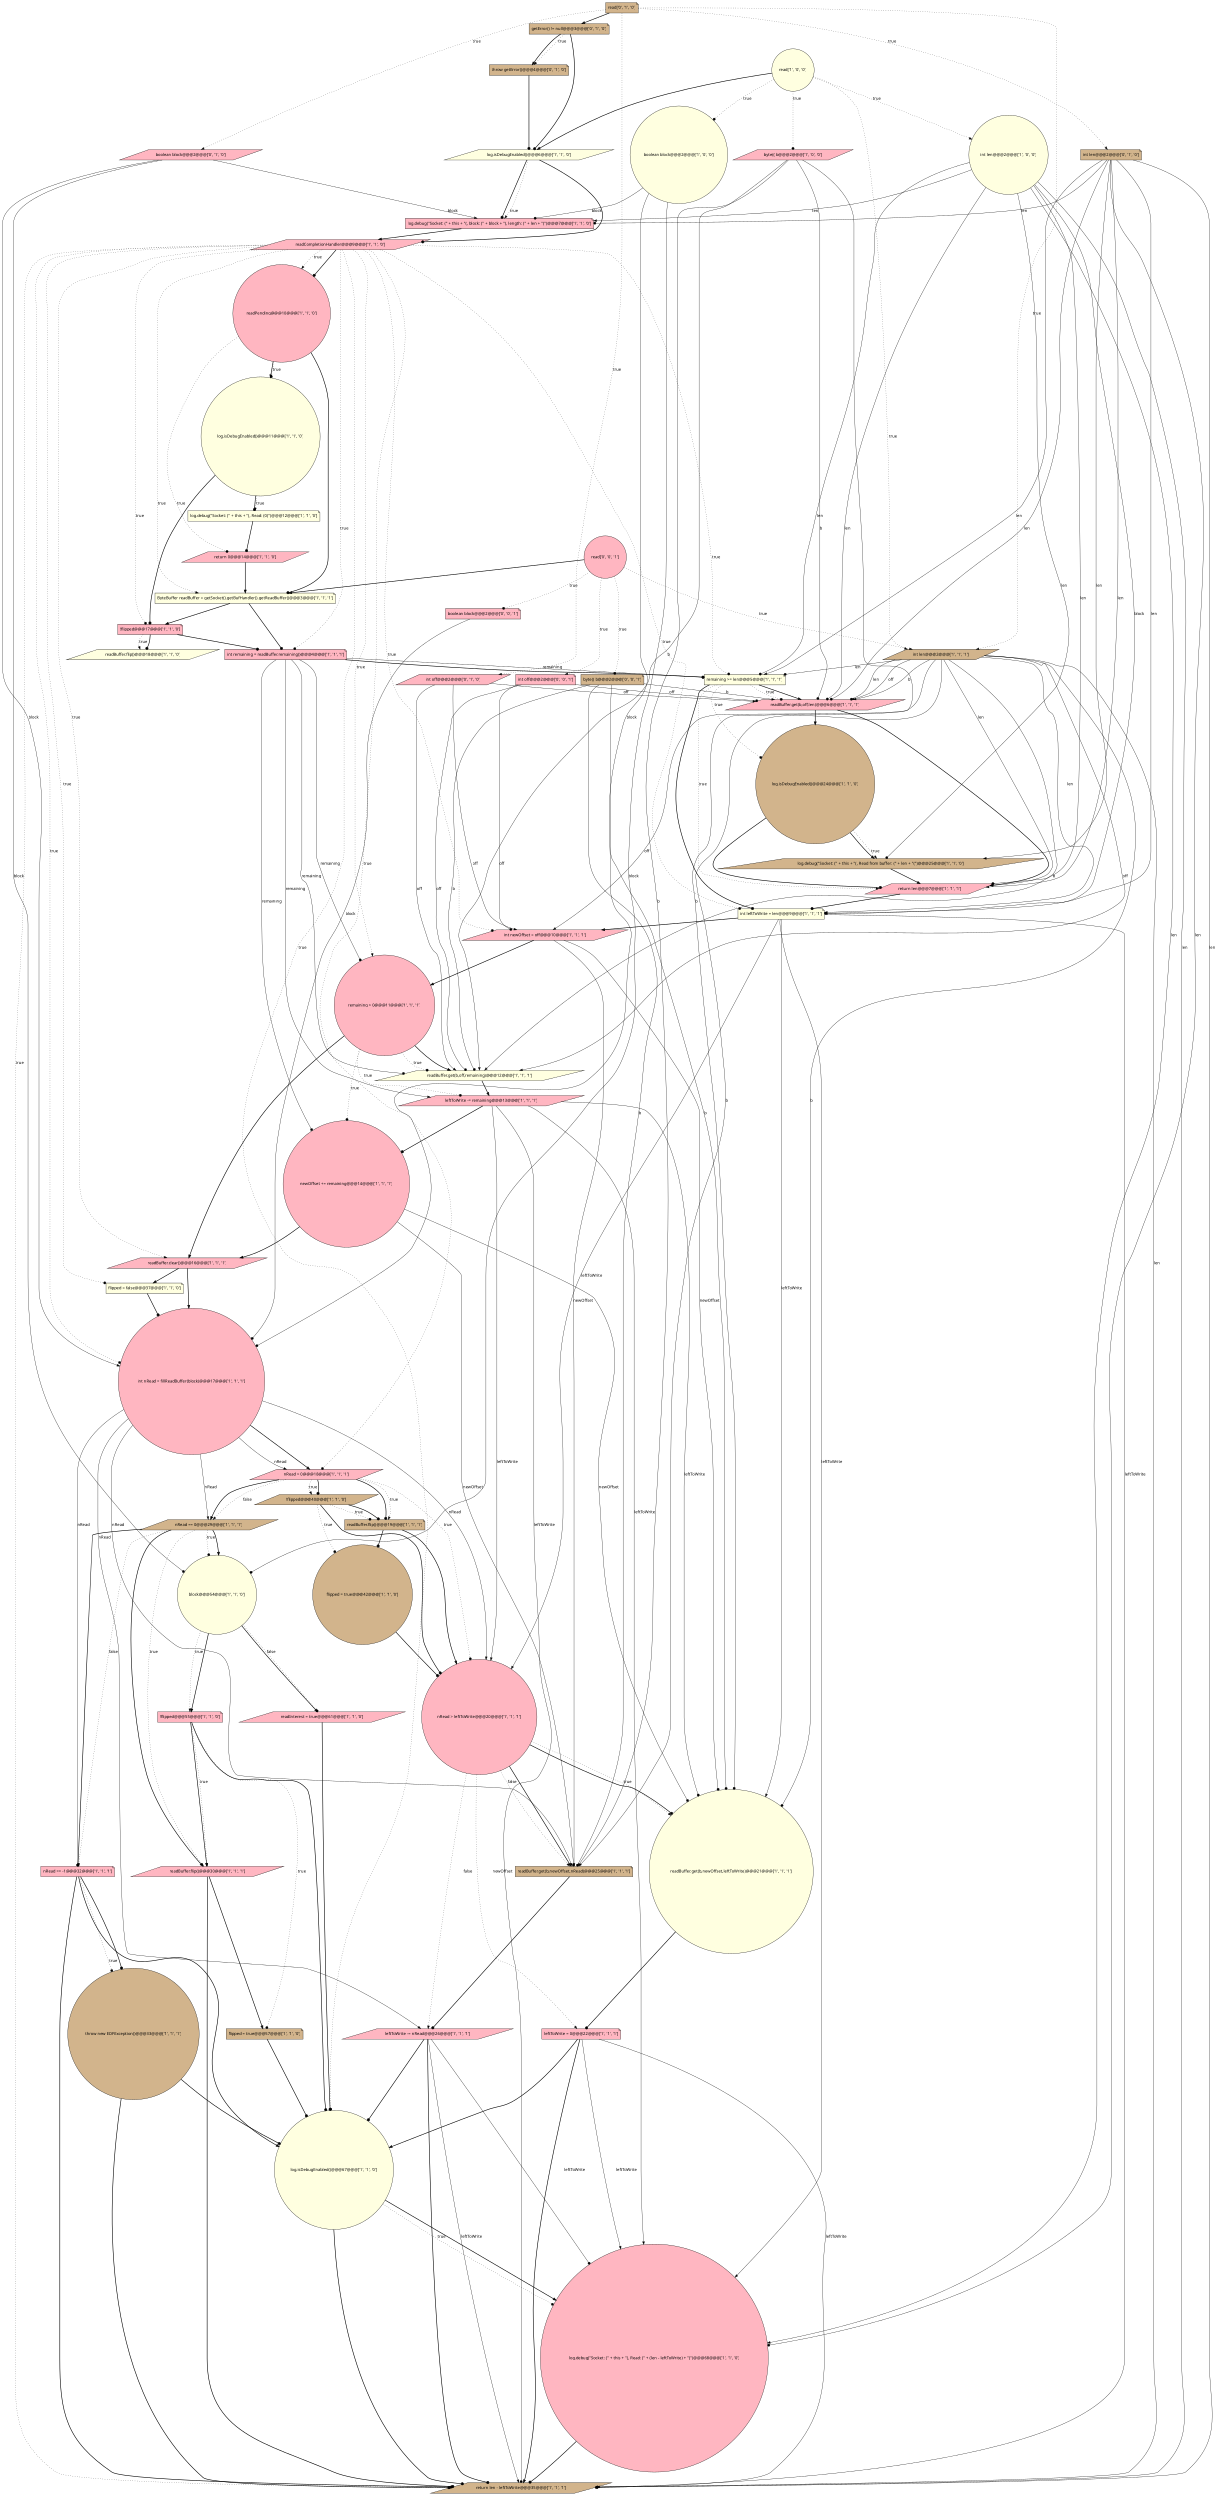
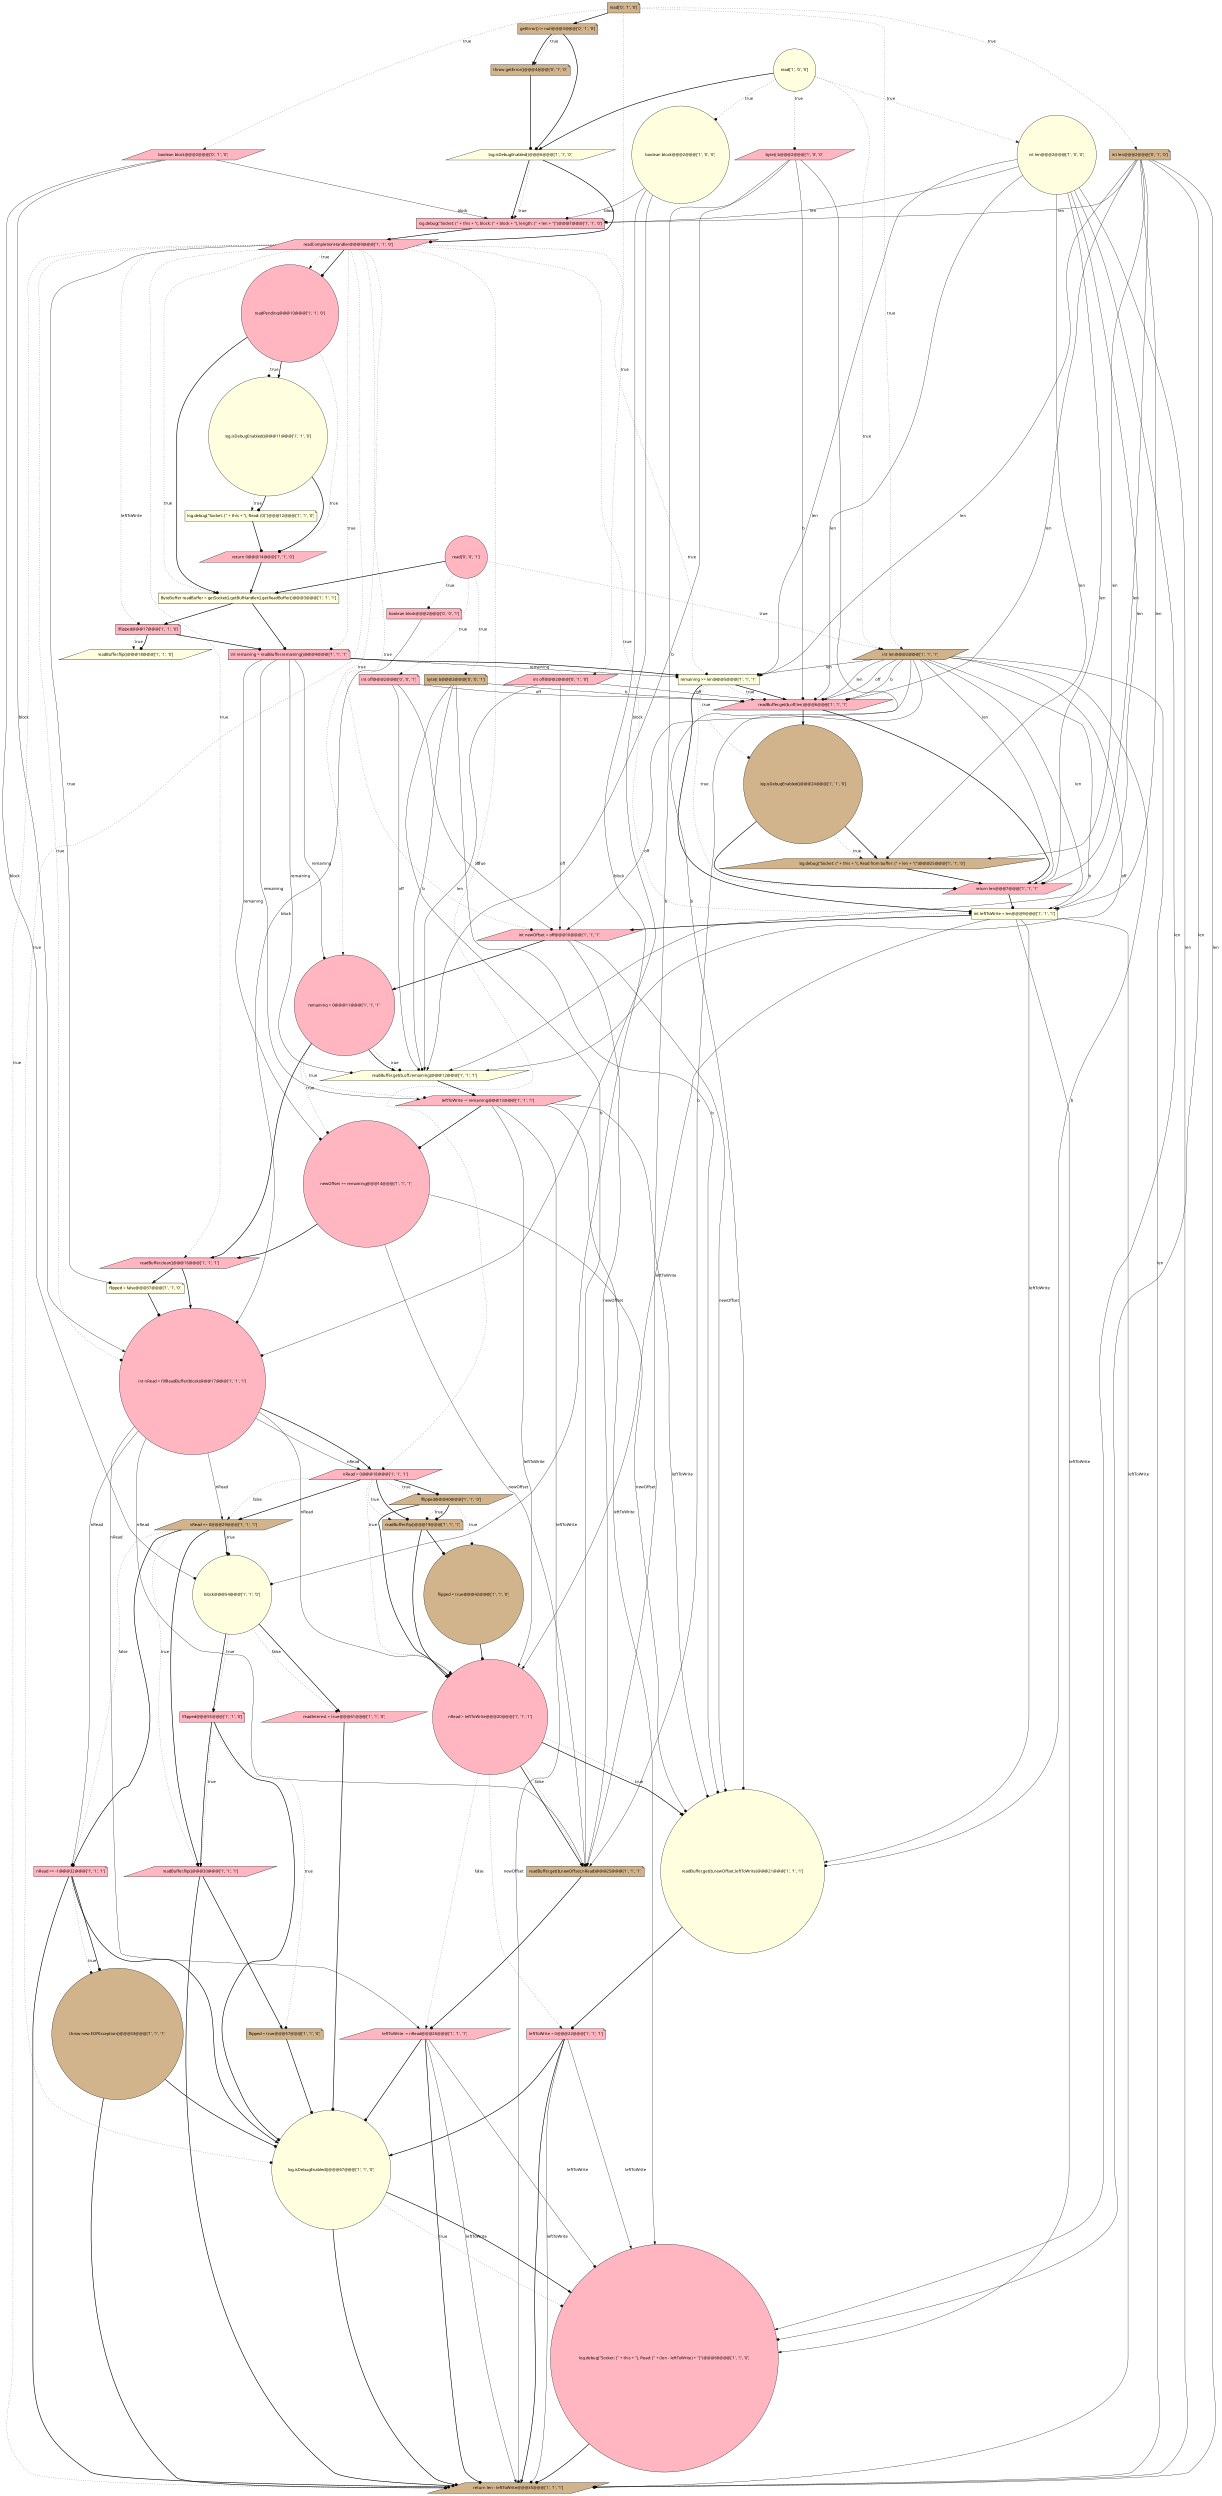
(140, 516) -> (132, 516)
(167, 542) -> (319, 522)
(1139, 614) -> (1140, 614)
(50, 681) -> (54, 687)
(420, 889) -> (460, 889)
